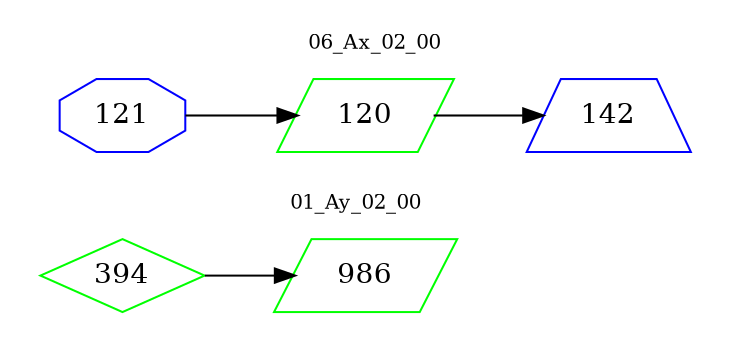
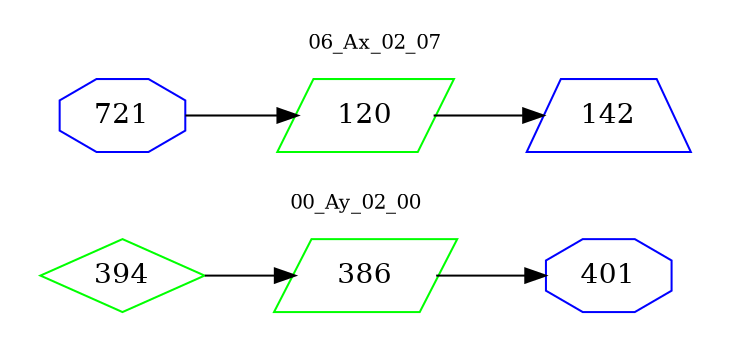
(375, 44) -> (375, 44)
(122, 116) -> (122, 116)
(356, 204) -> (356, 204)
(366, 276) -> (366, 276)
none -> (609, 276)
